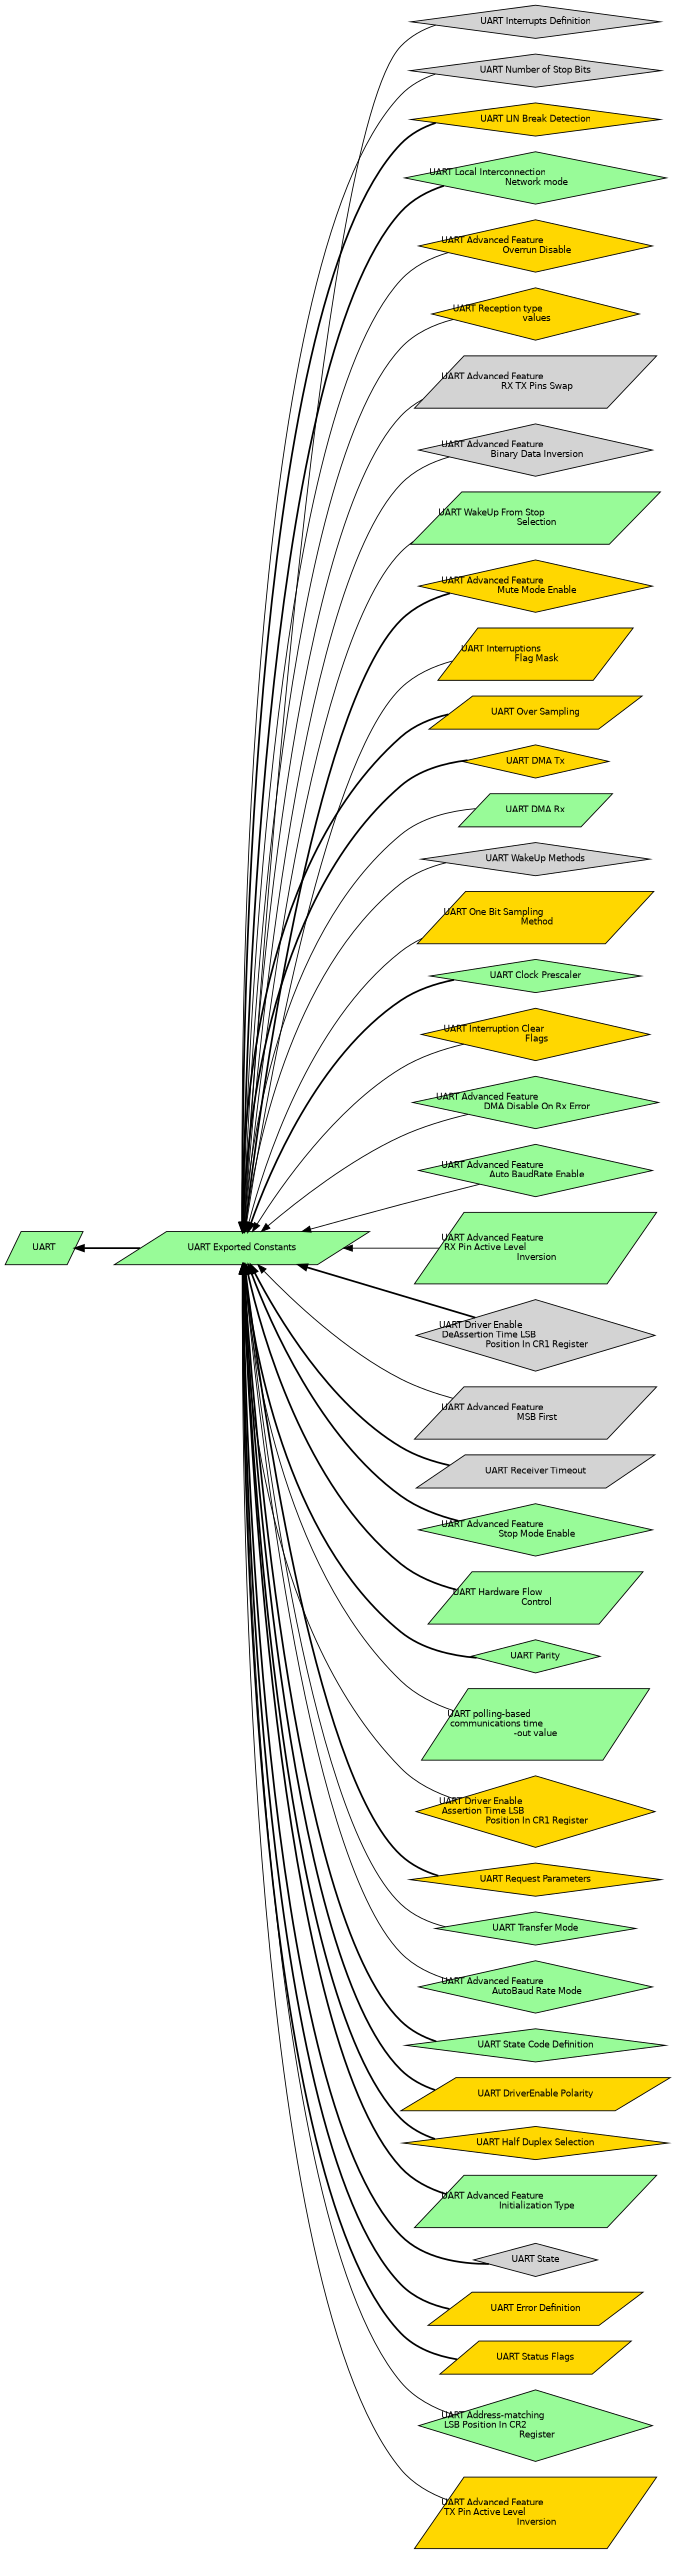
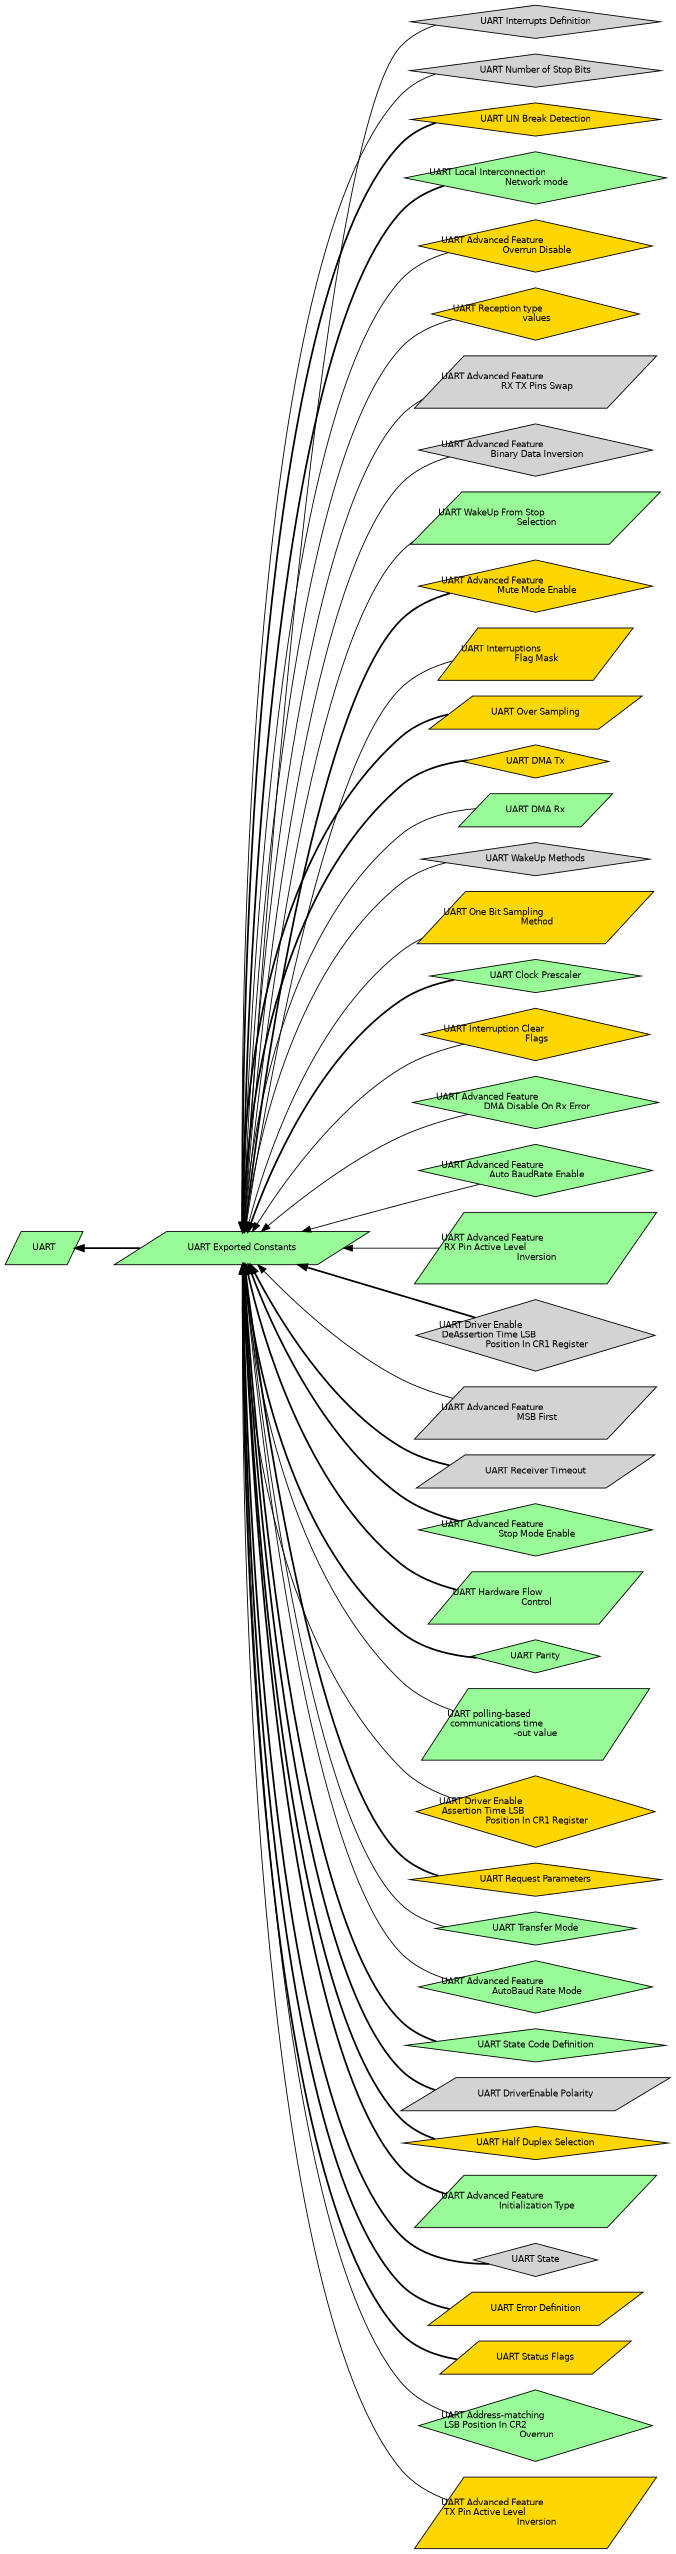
(536, 2094) -> (536, 2094)
(536, 2426) -> (536, 2426)
